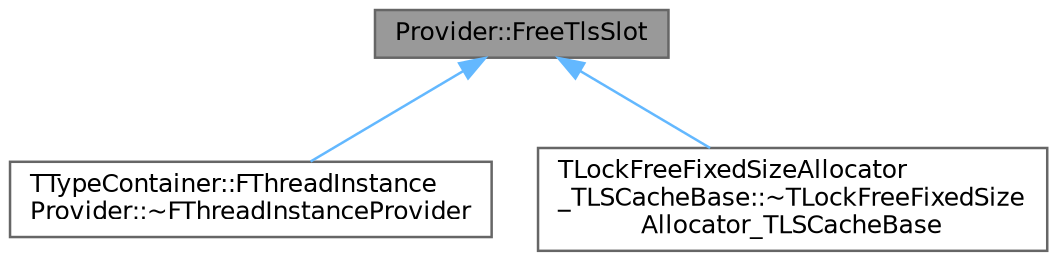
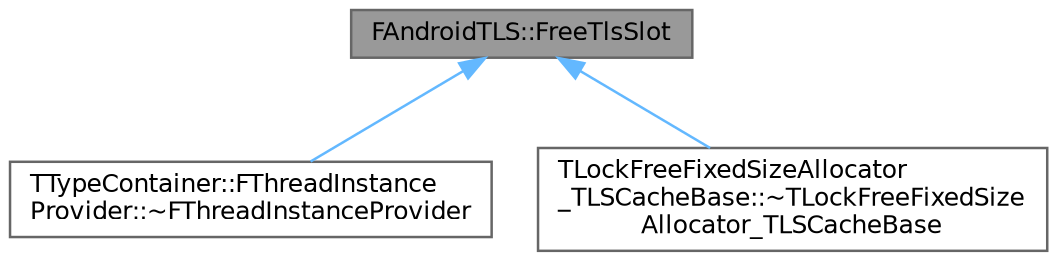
(522, 34) -> (522, 34)
